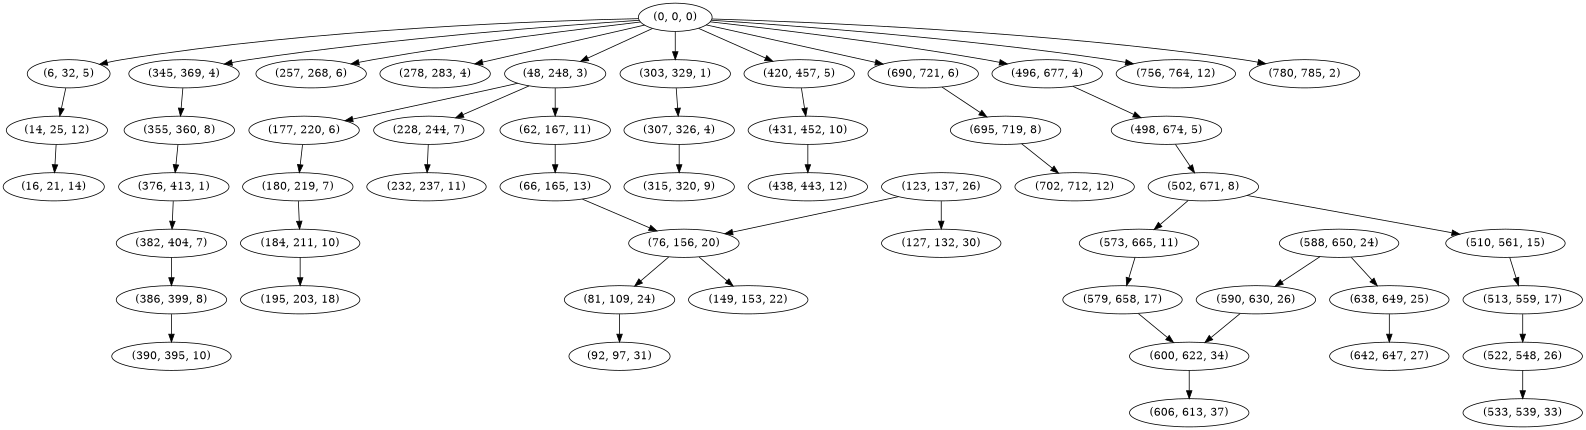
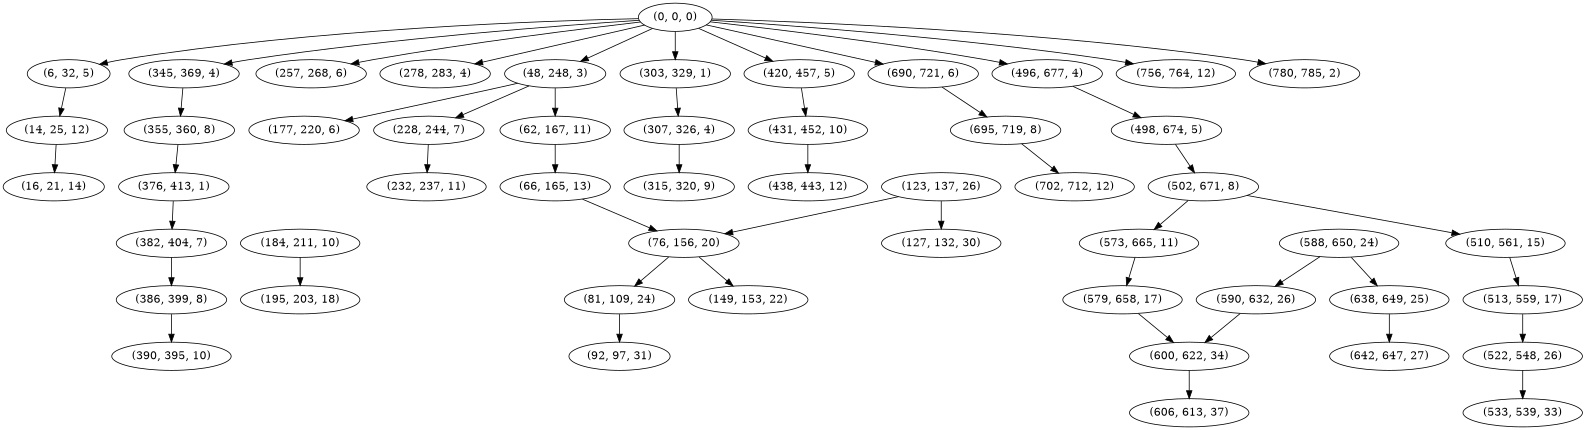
(298, 187) -> none
(1256, 300) -> (1256, 300)
